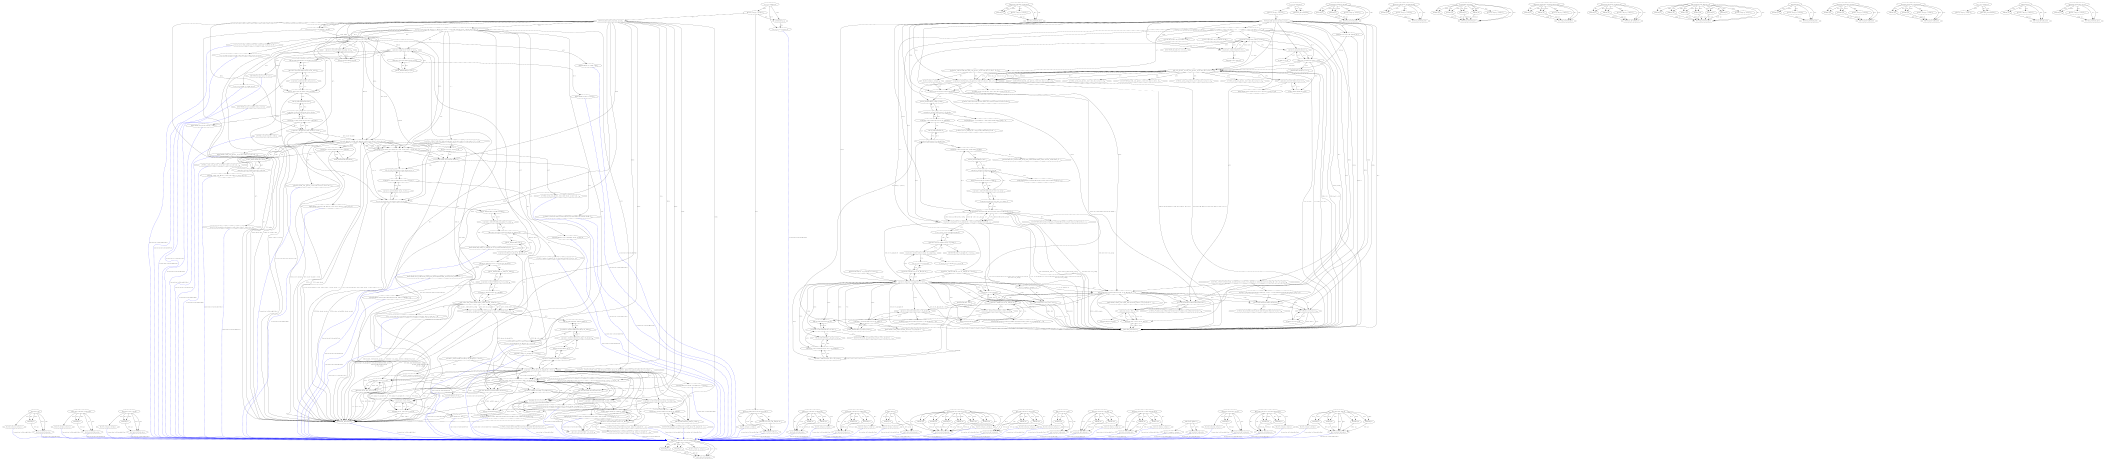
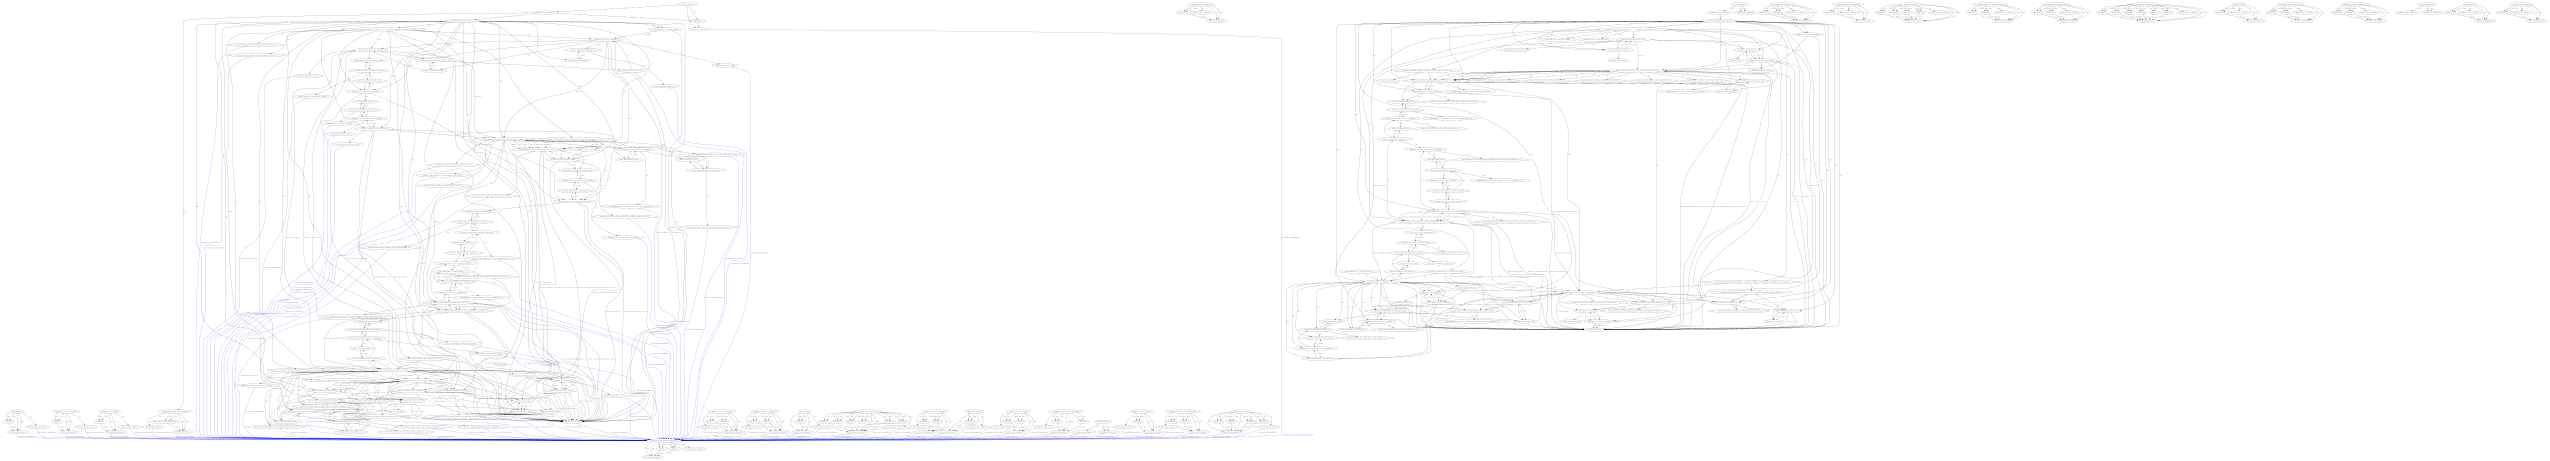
(342, 44) -> (625, 54)
none -> (347, 144)
(918, 321) -> none
